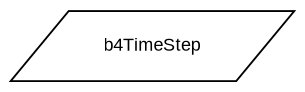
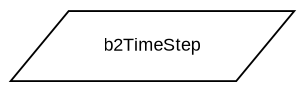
(152, 46) -> (152, 46)
